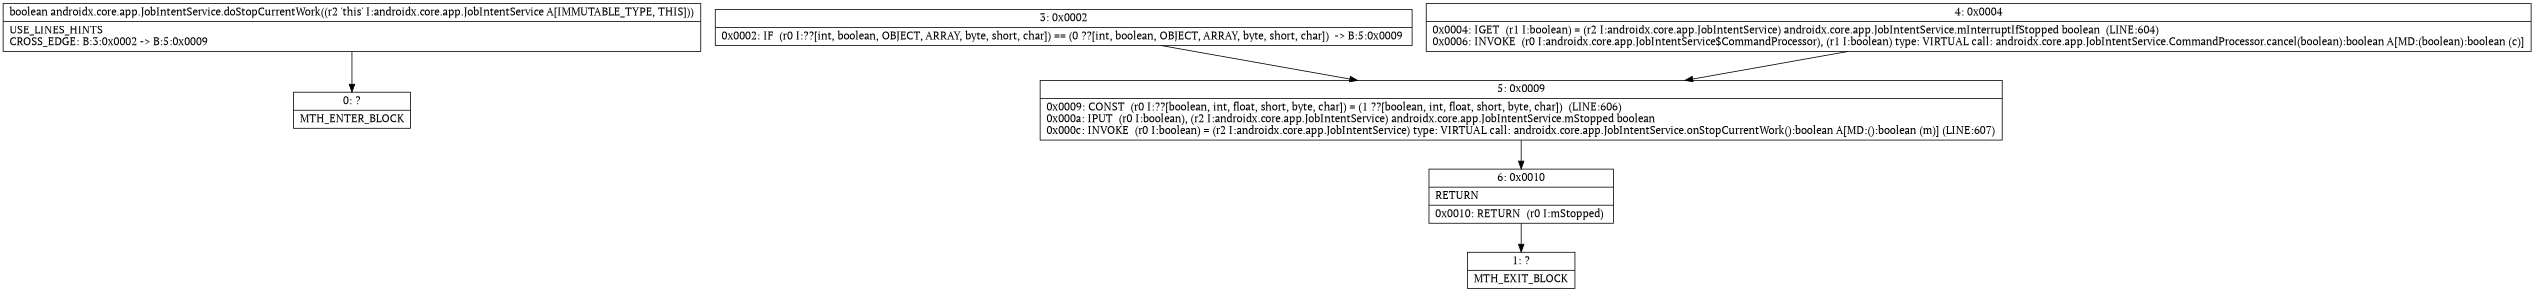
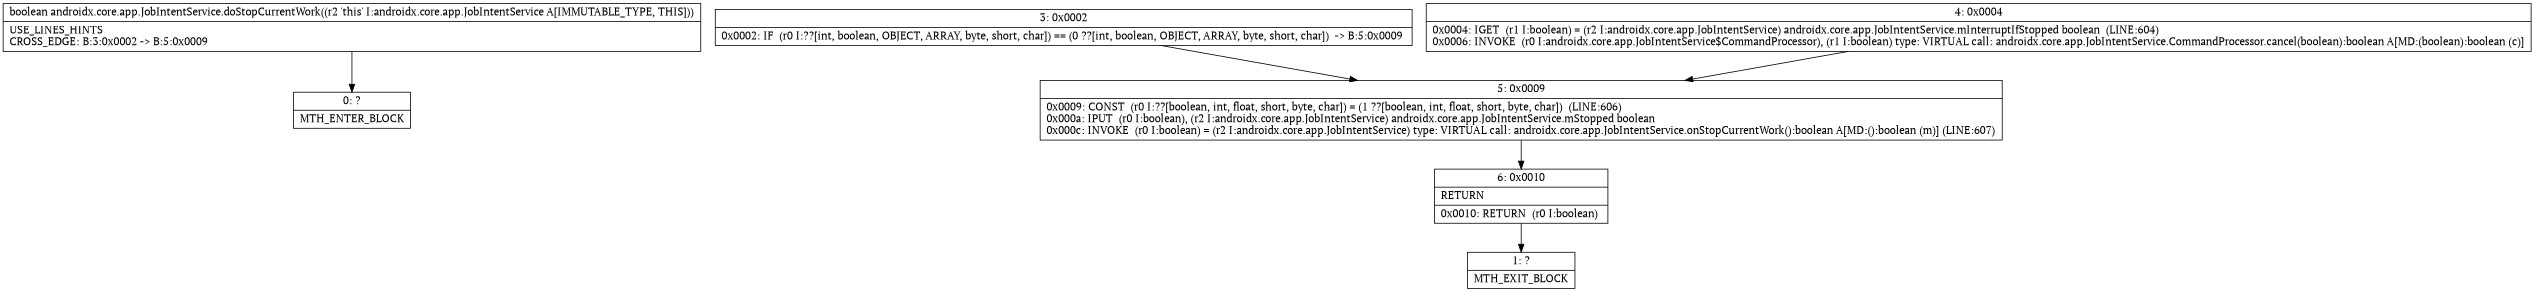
(1521, 214) -> (1521, 214)
